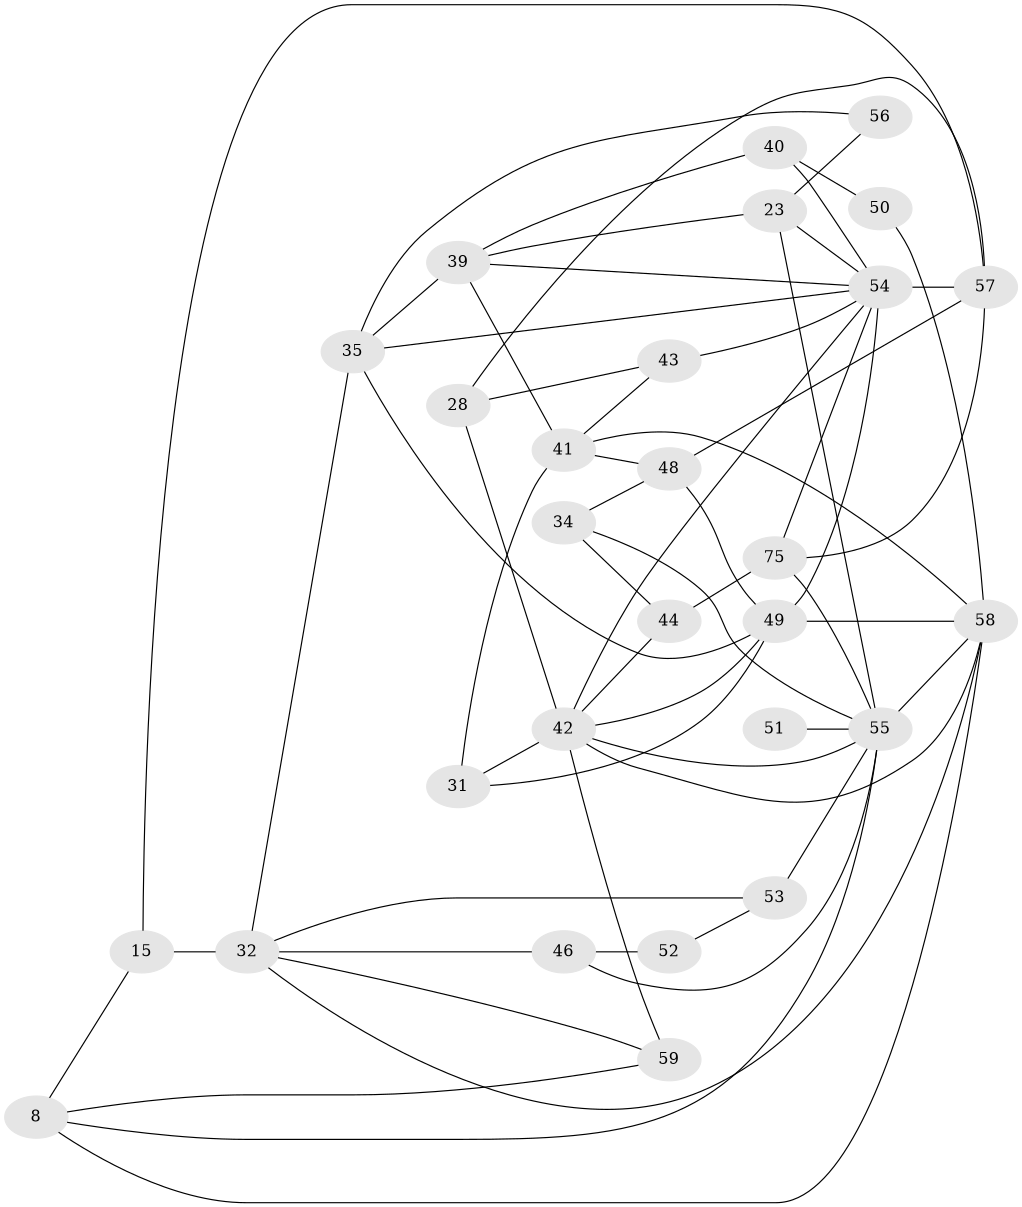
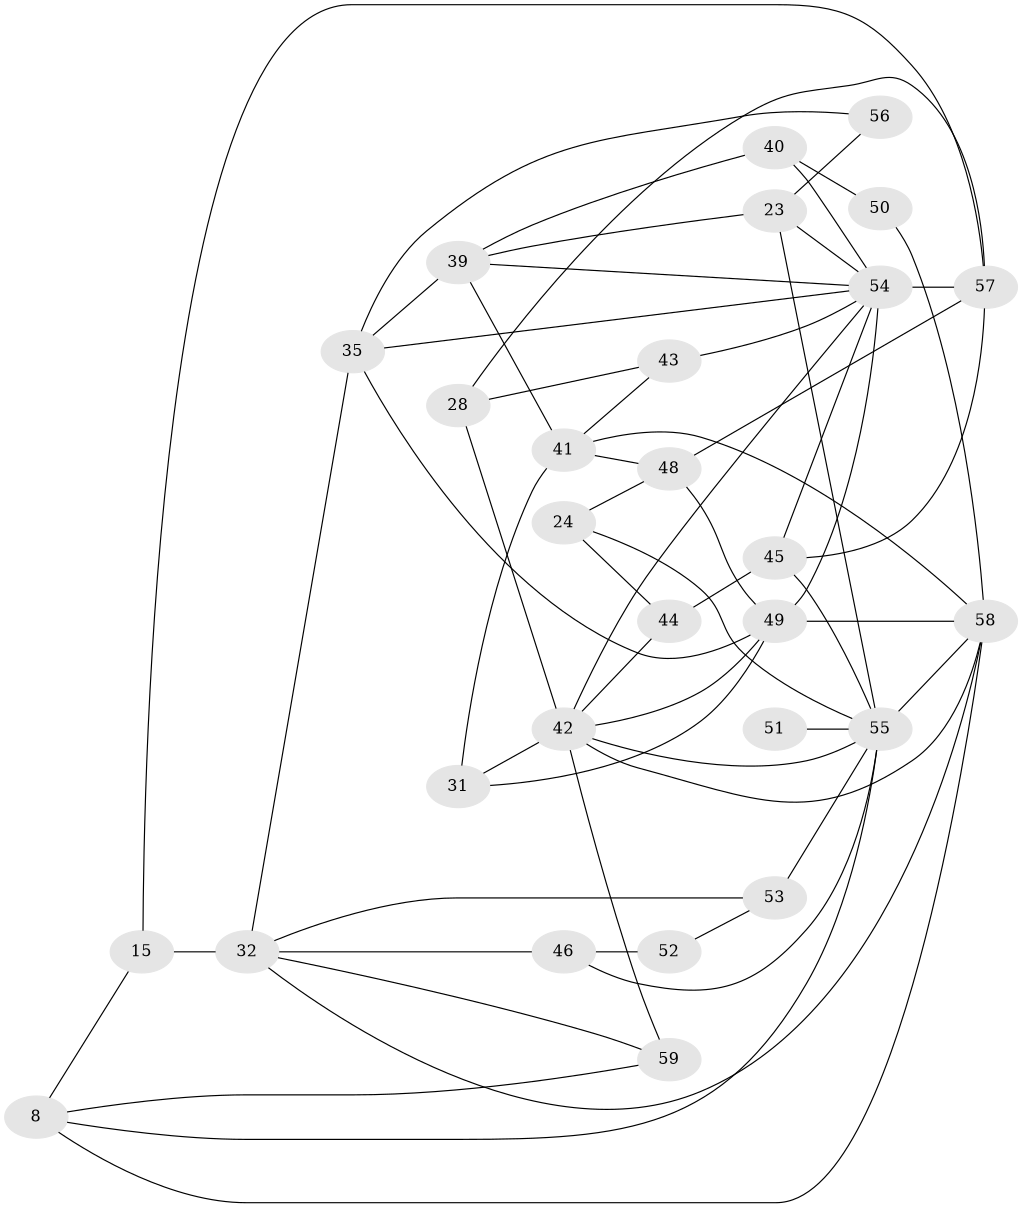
(564, 523) -> (564, 523)
(775, 558) -> (775, 558)
